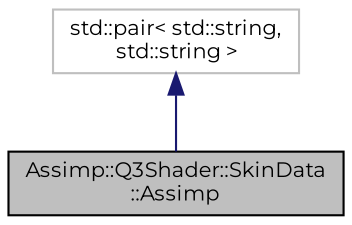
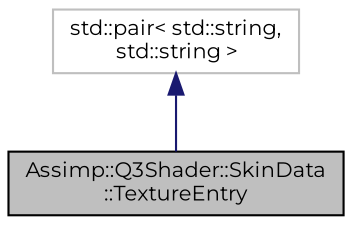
(176, 183) -> (176, 183)
